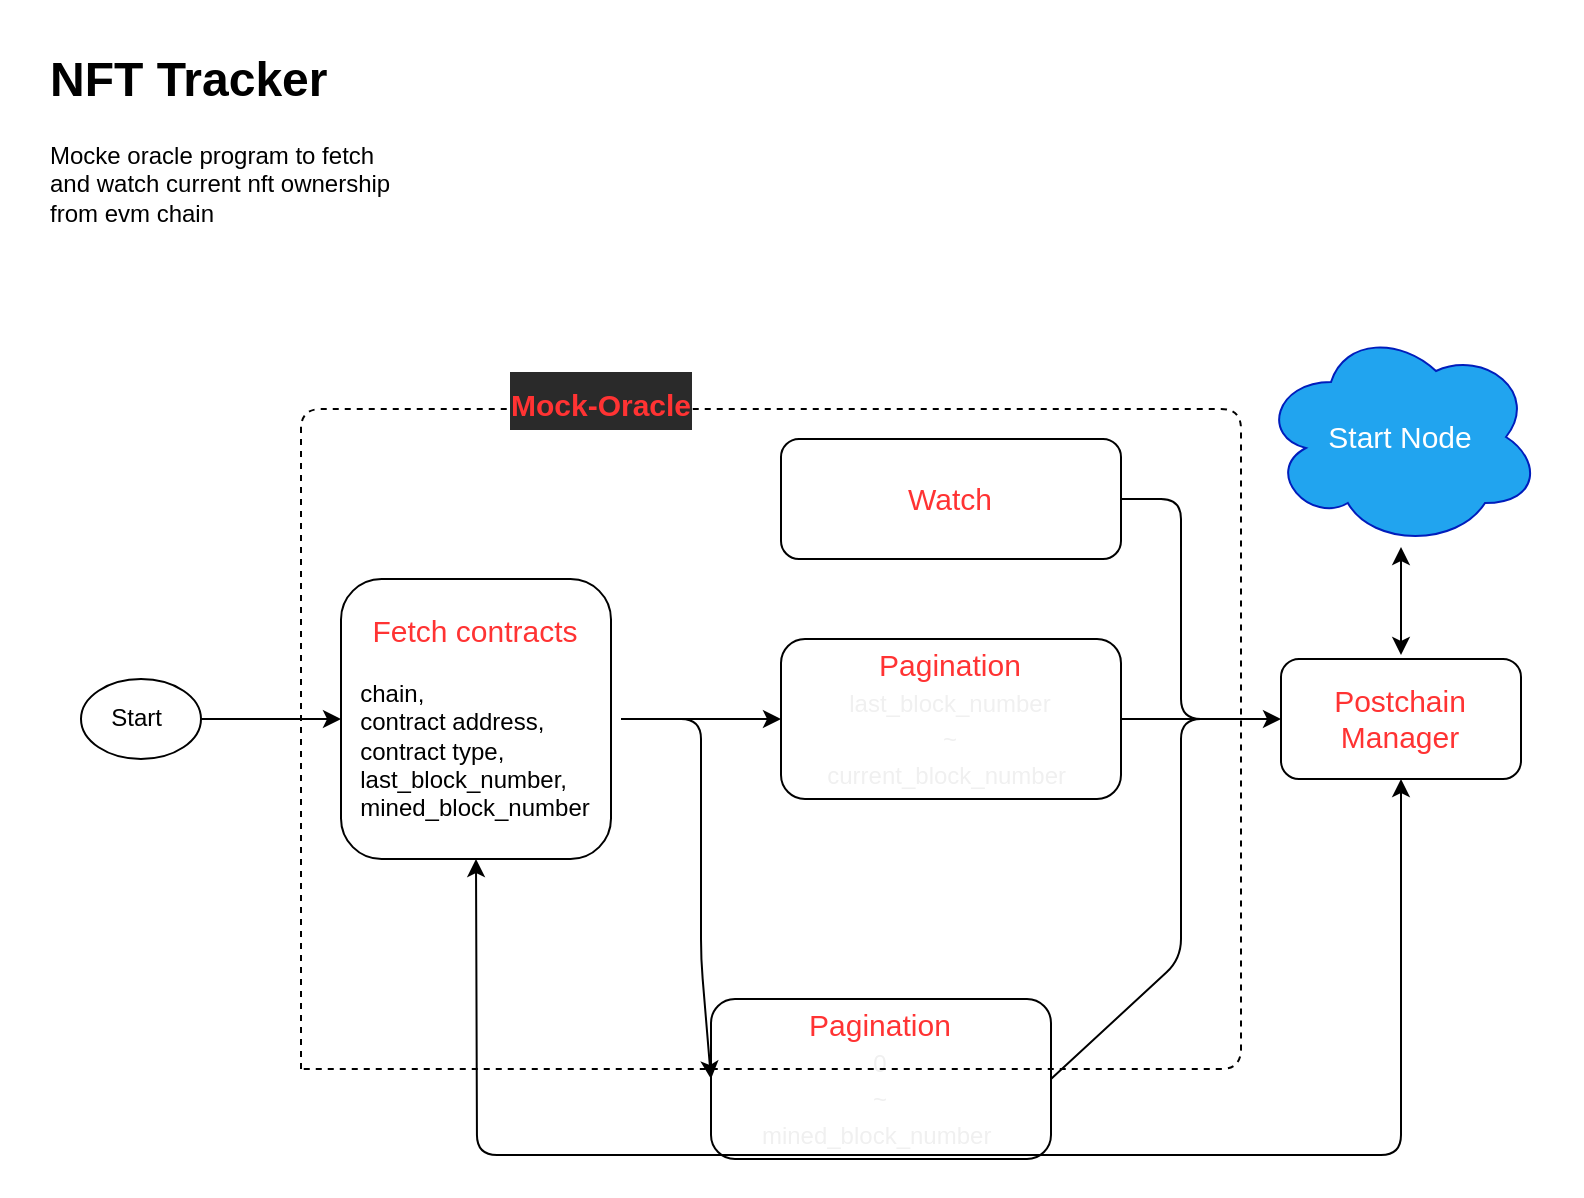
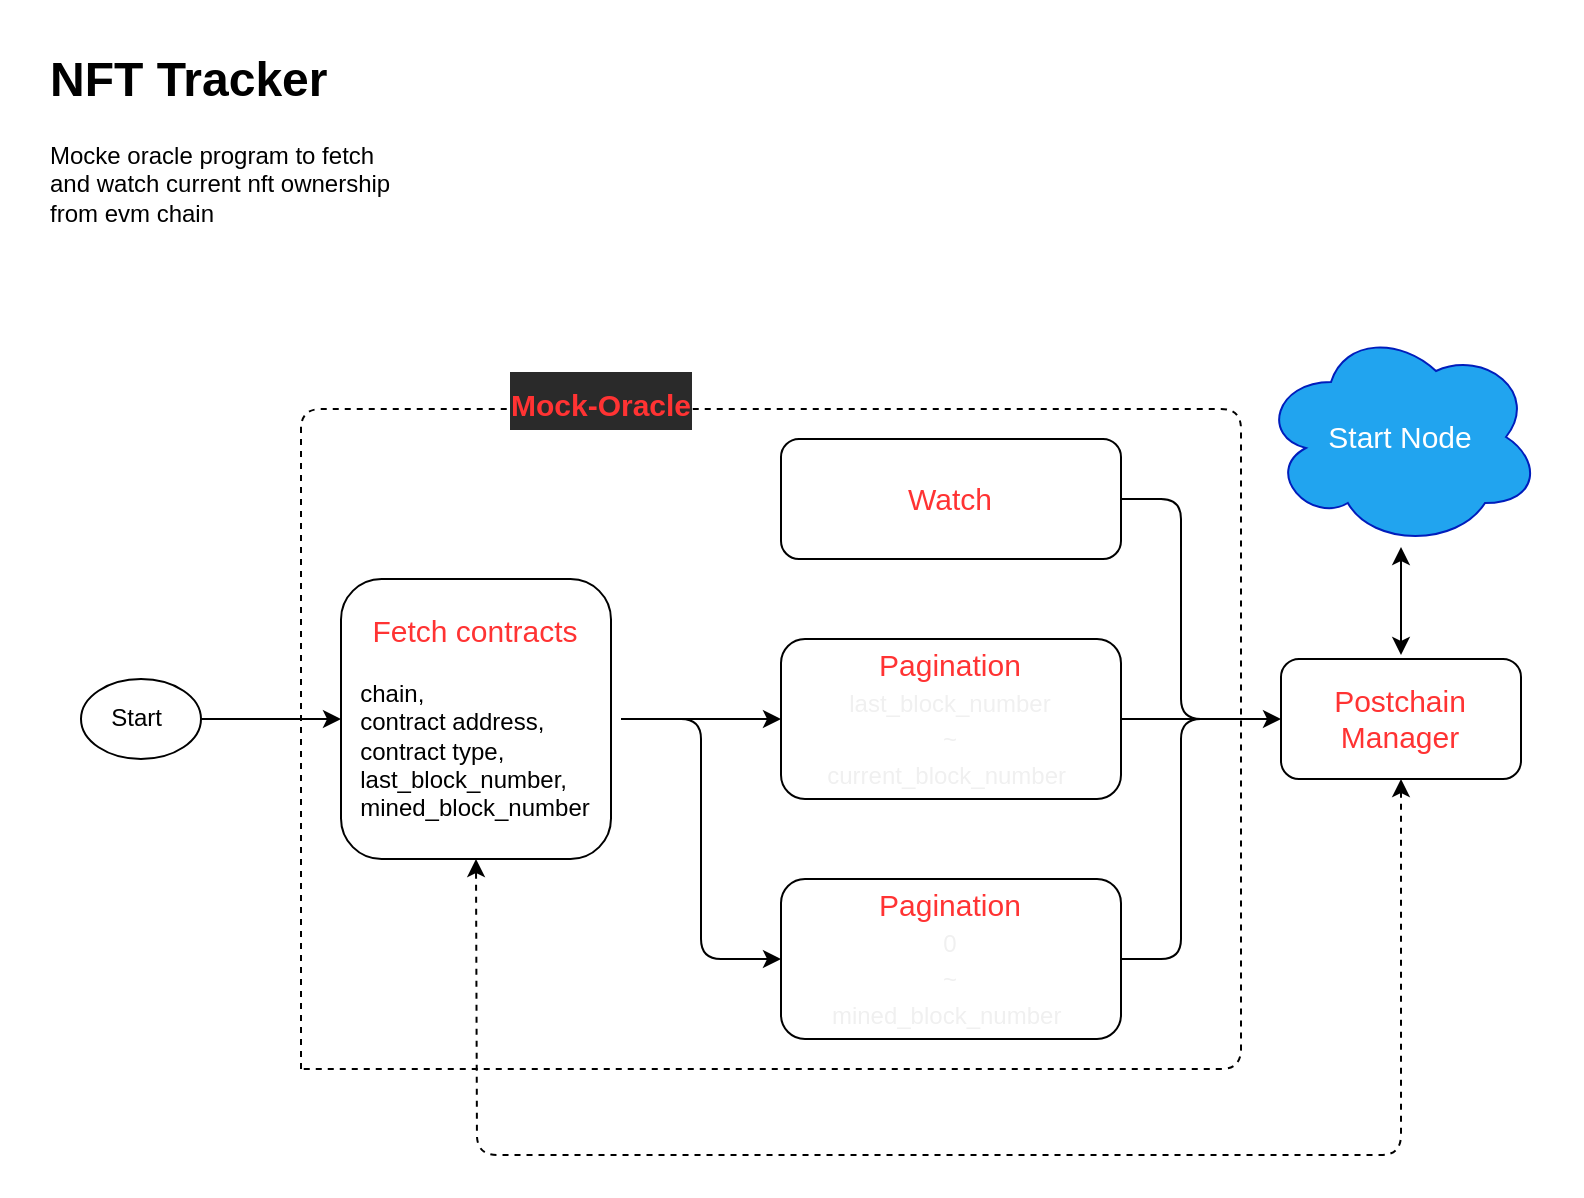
(881, 1079) -> (951, 959)
(980, 1155) -> (980, 1155)
